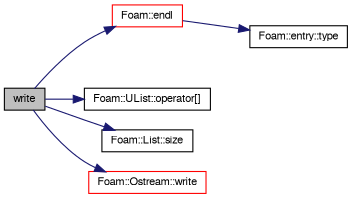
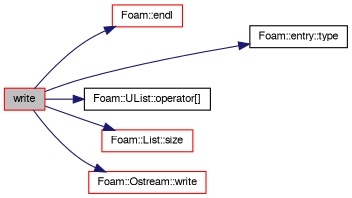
(211, 25) -> (141, 65)
(25, 99) -> (25, 99)
(147, 141) -> (147, 141)
